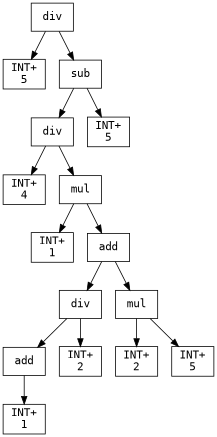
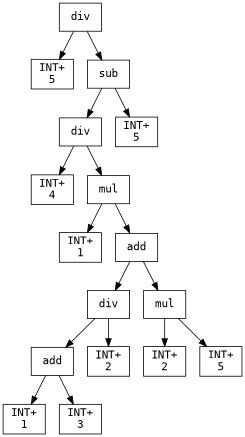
none -> (80, 419)
